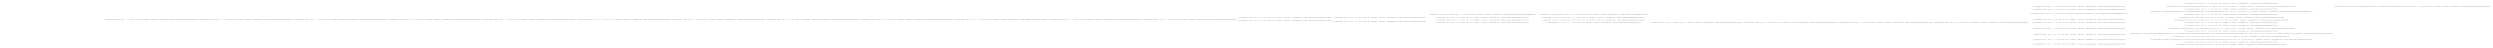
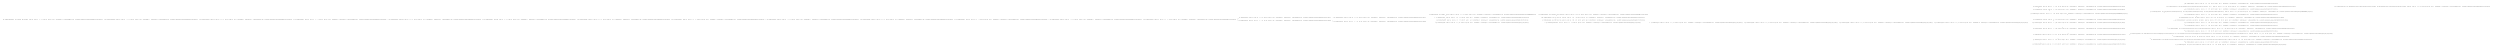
none -> (53, 19)
